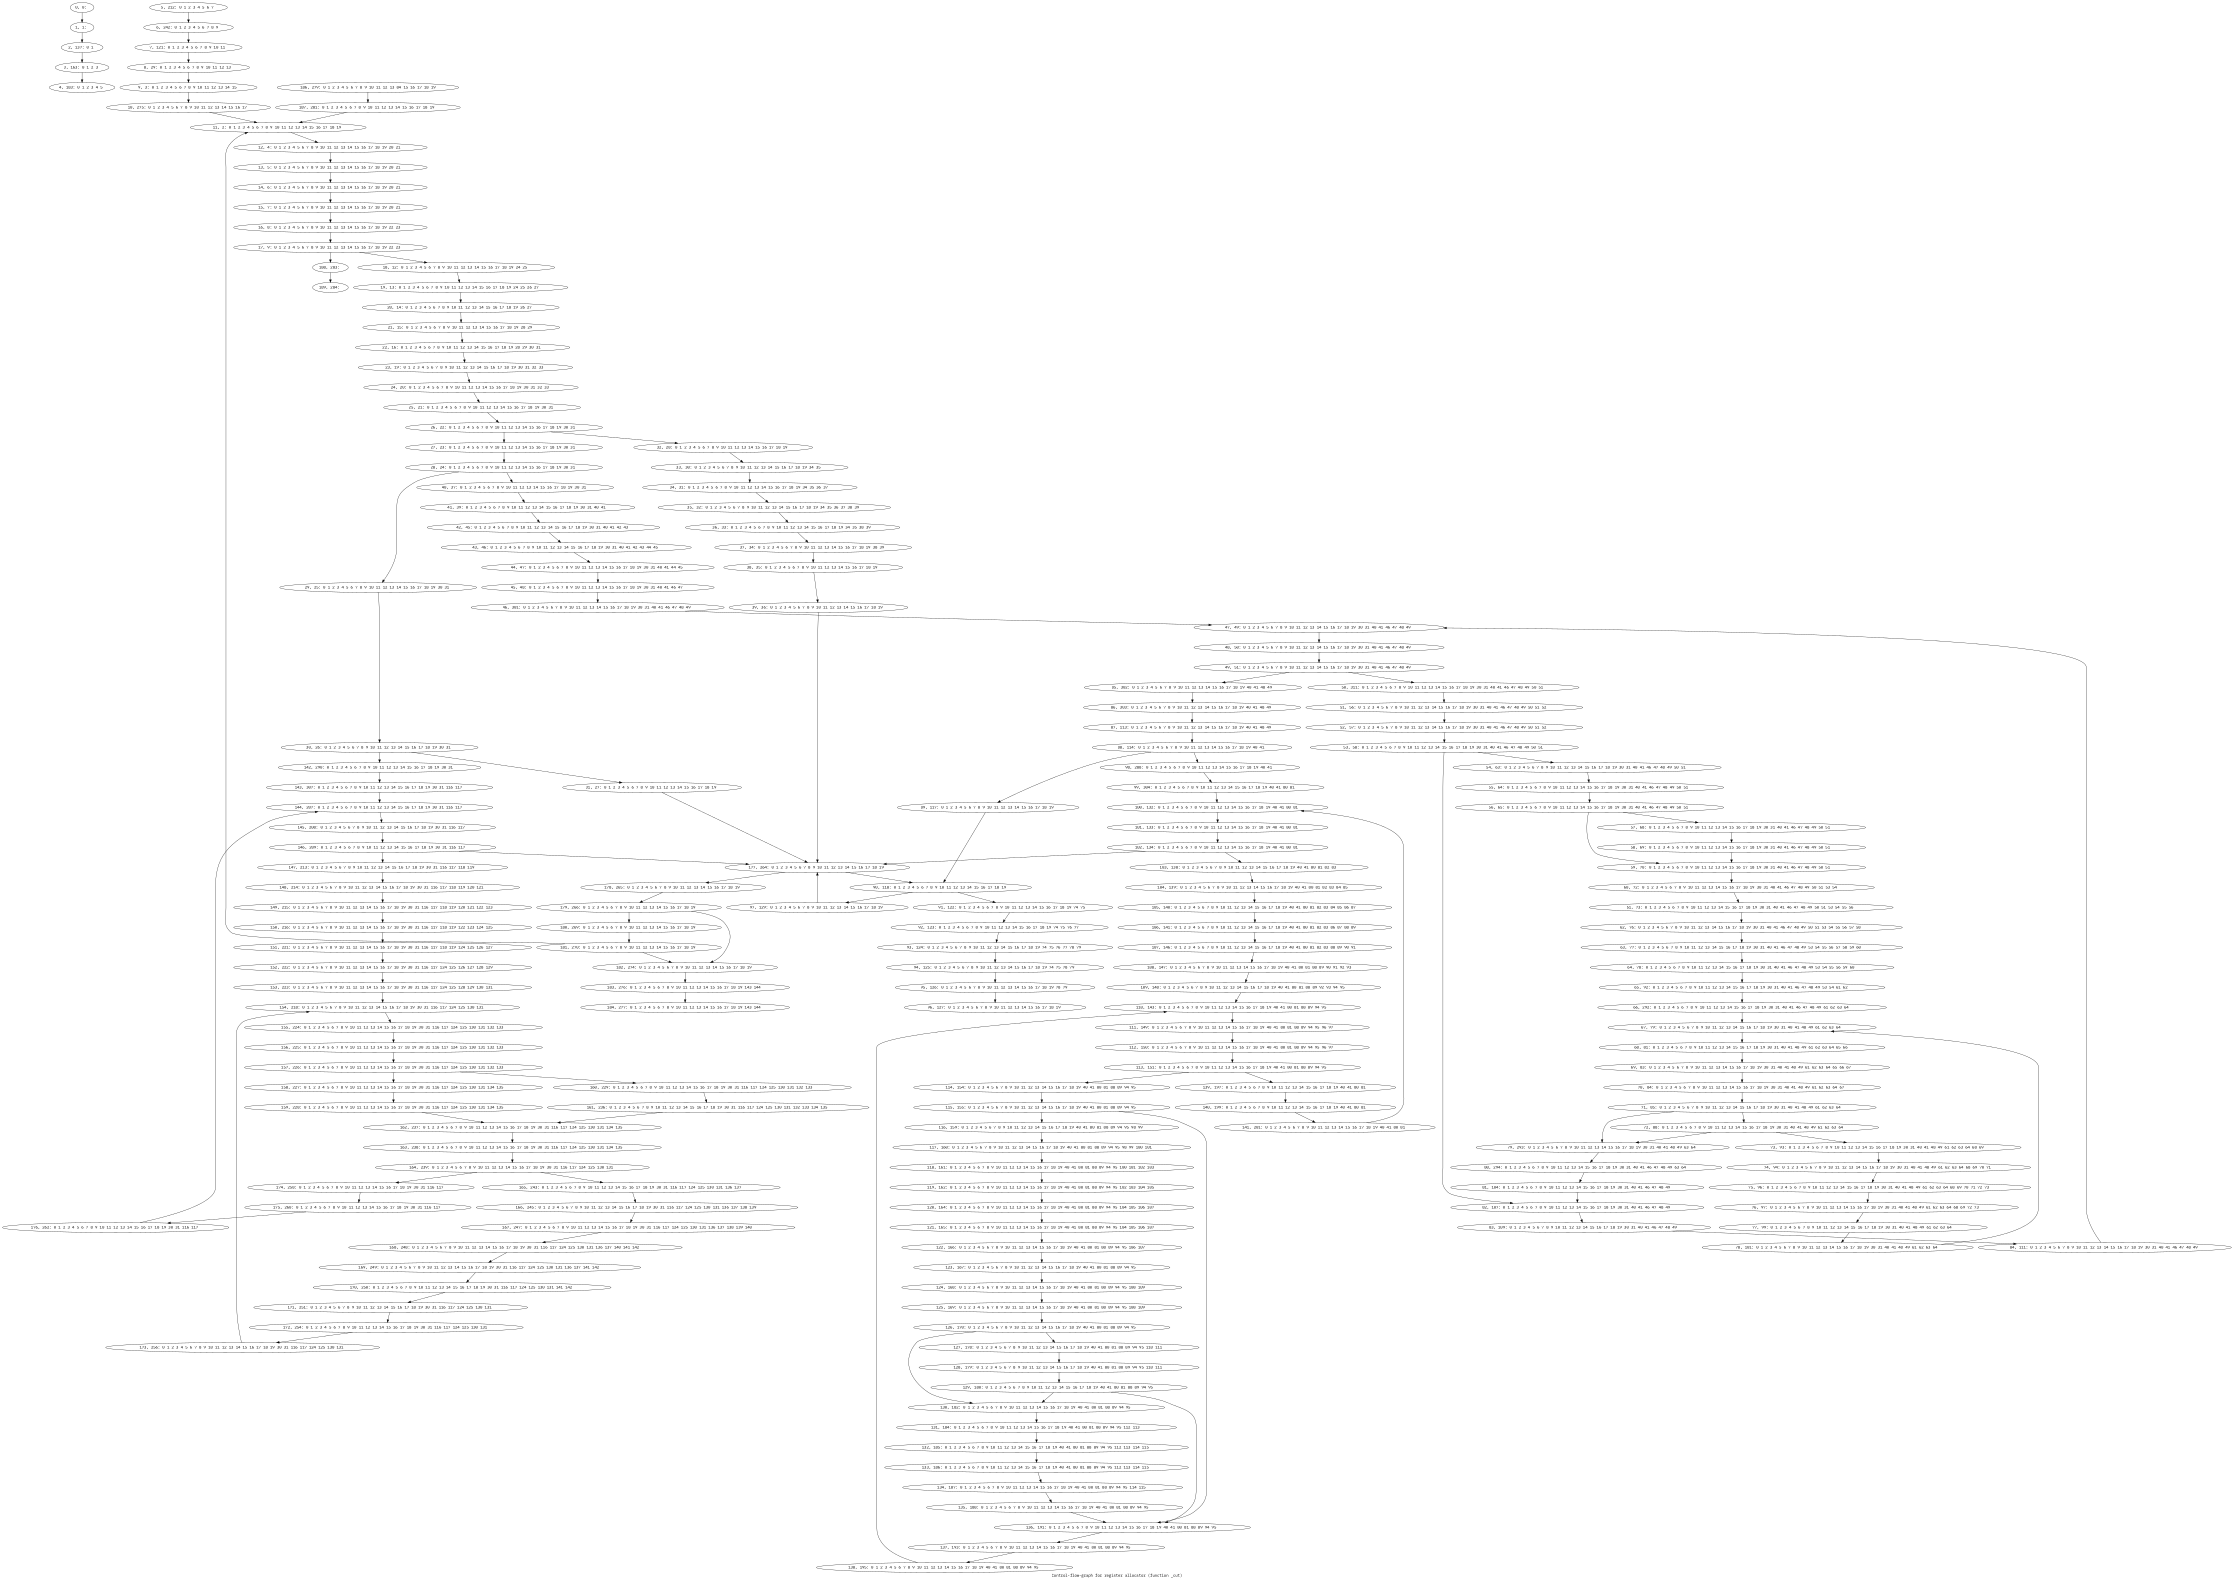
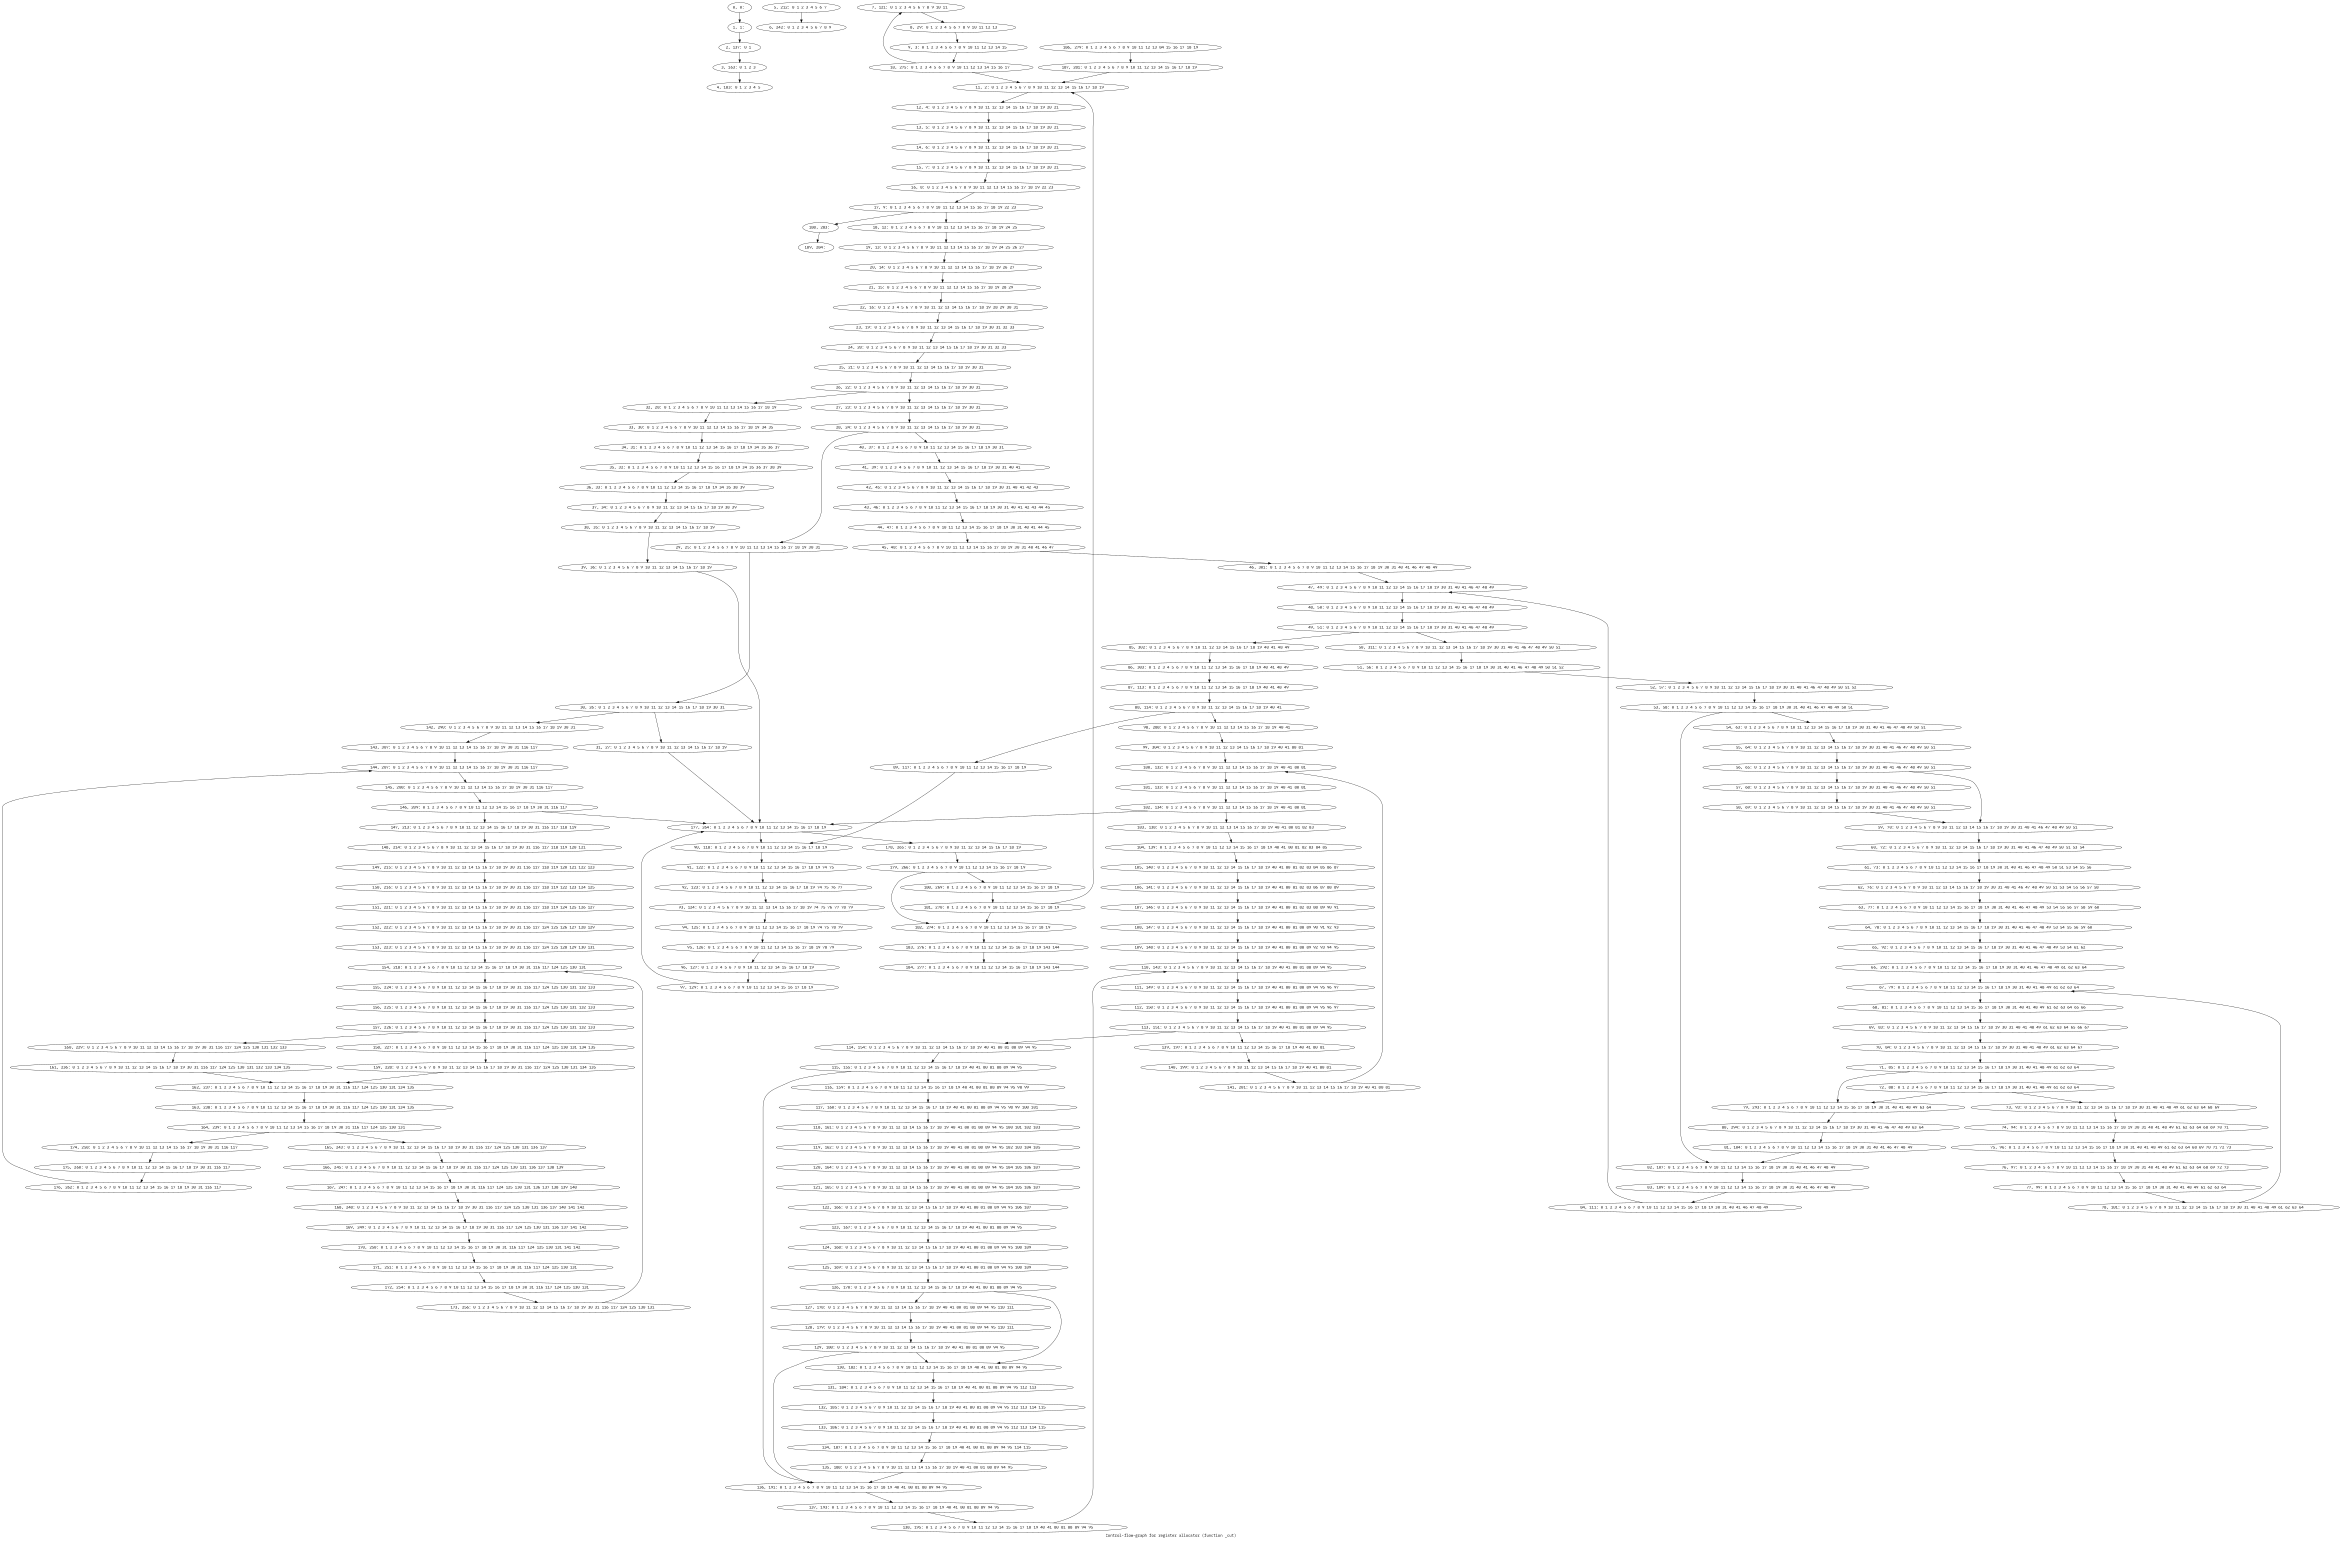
(188, 36) -> (884, 46)
(881, 897) -> (748, 976)
